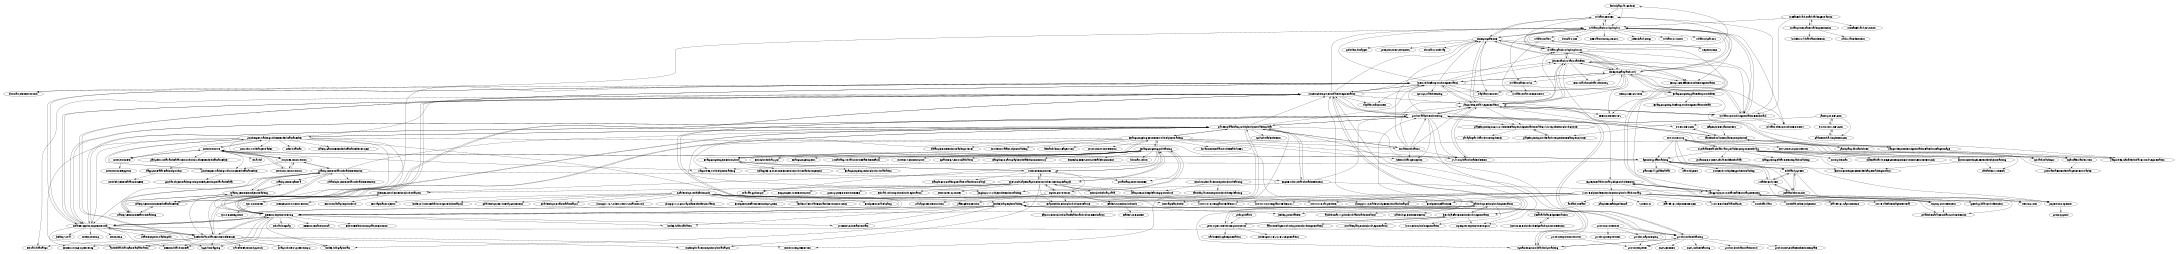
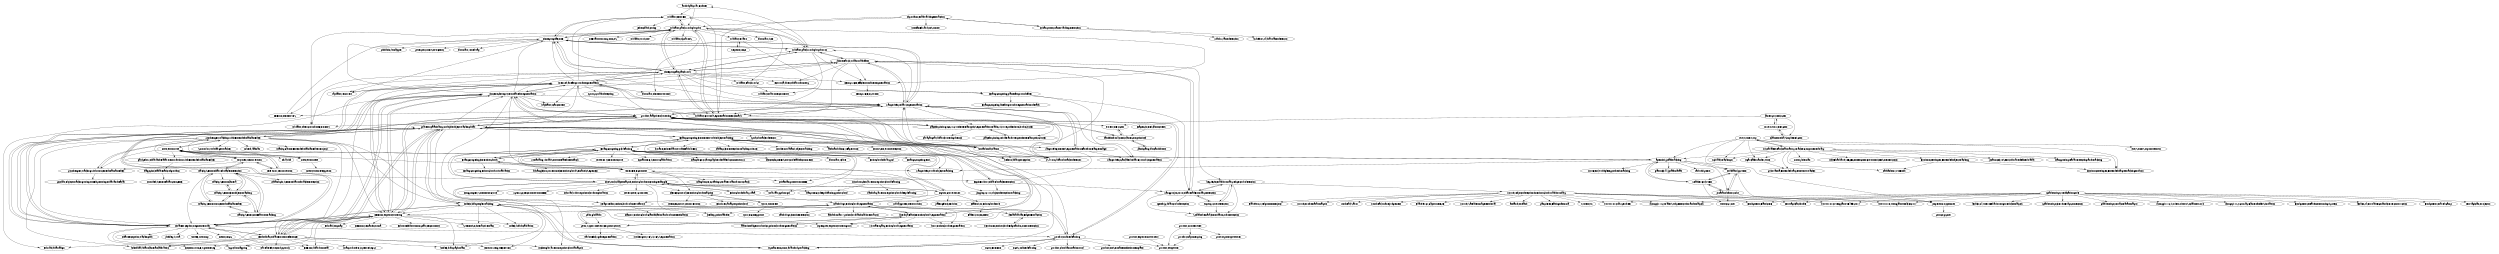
(1811, 17) -> (926, 17)
(1622, 33) -> (663, 22)
(1680, 51) -> (400, 44)
